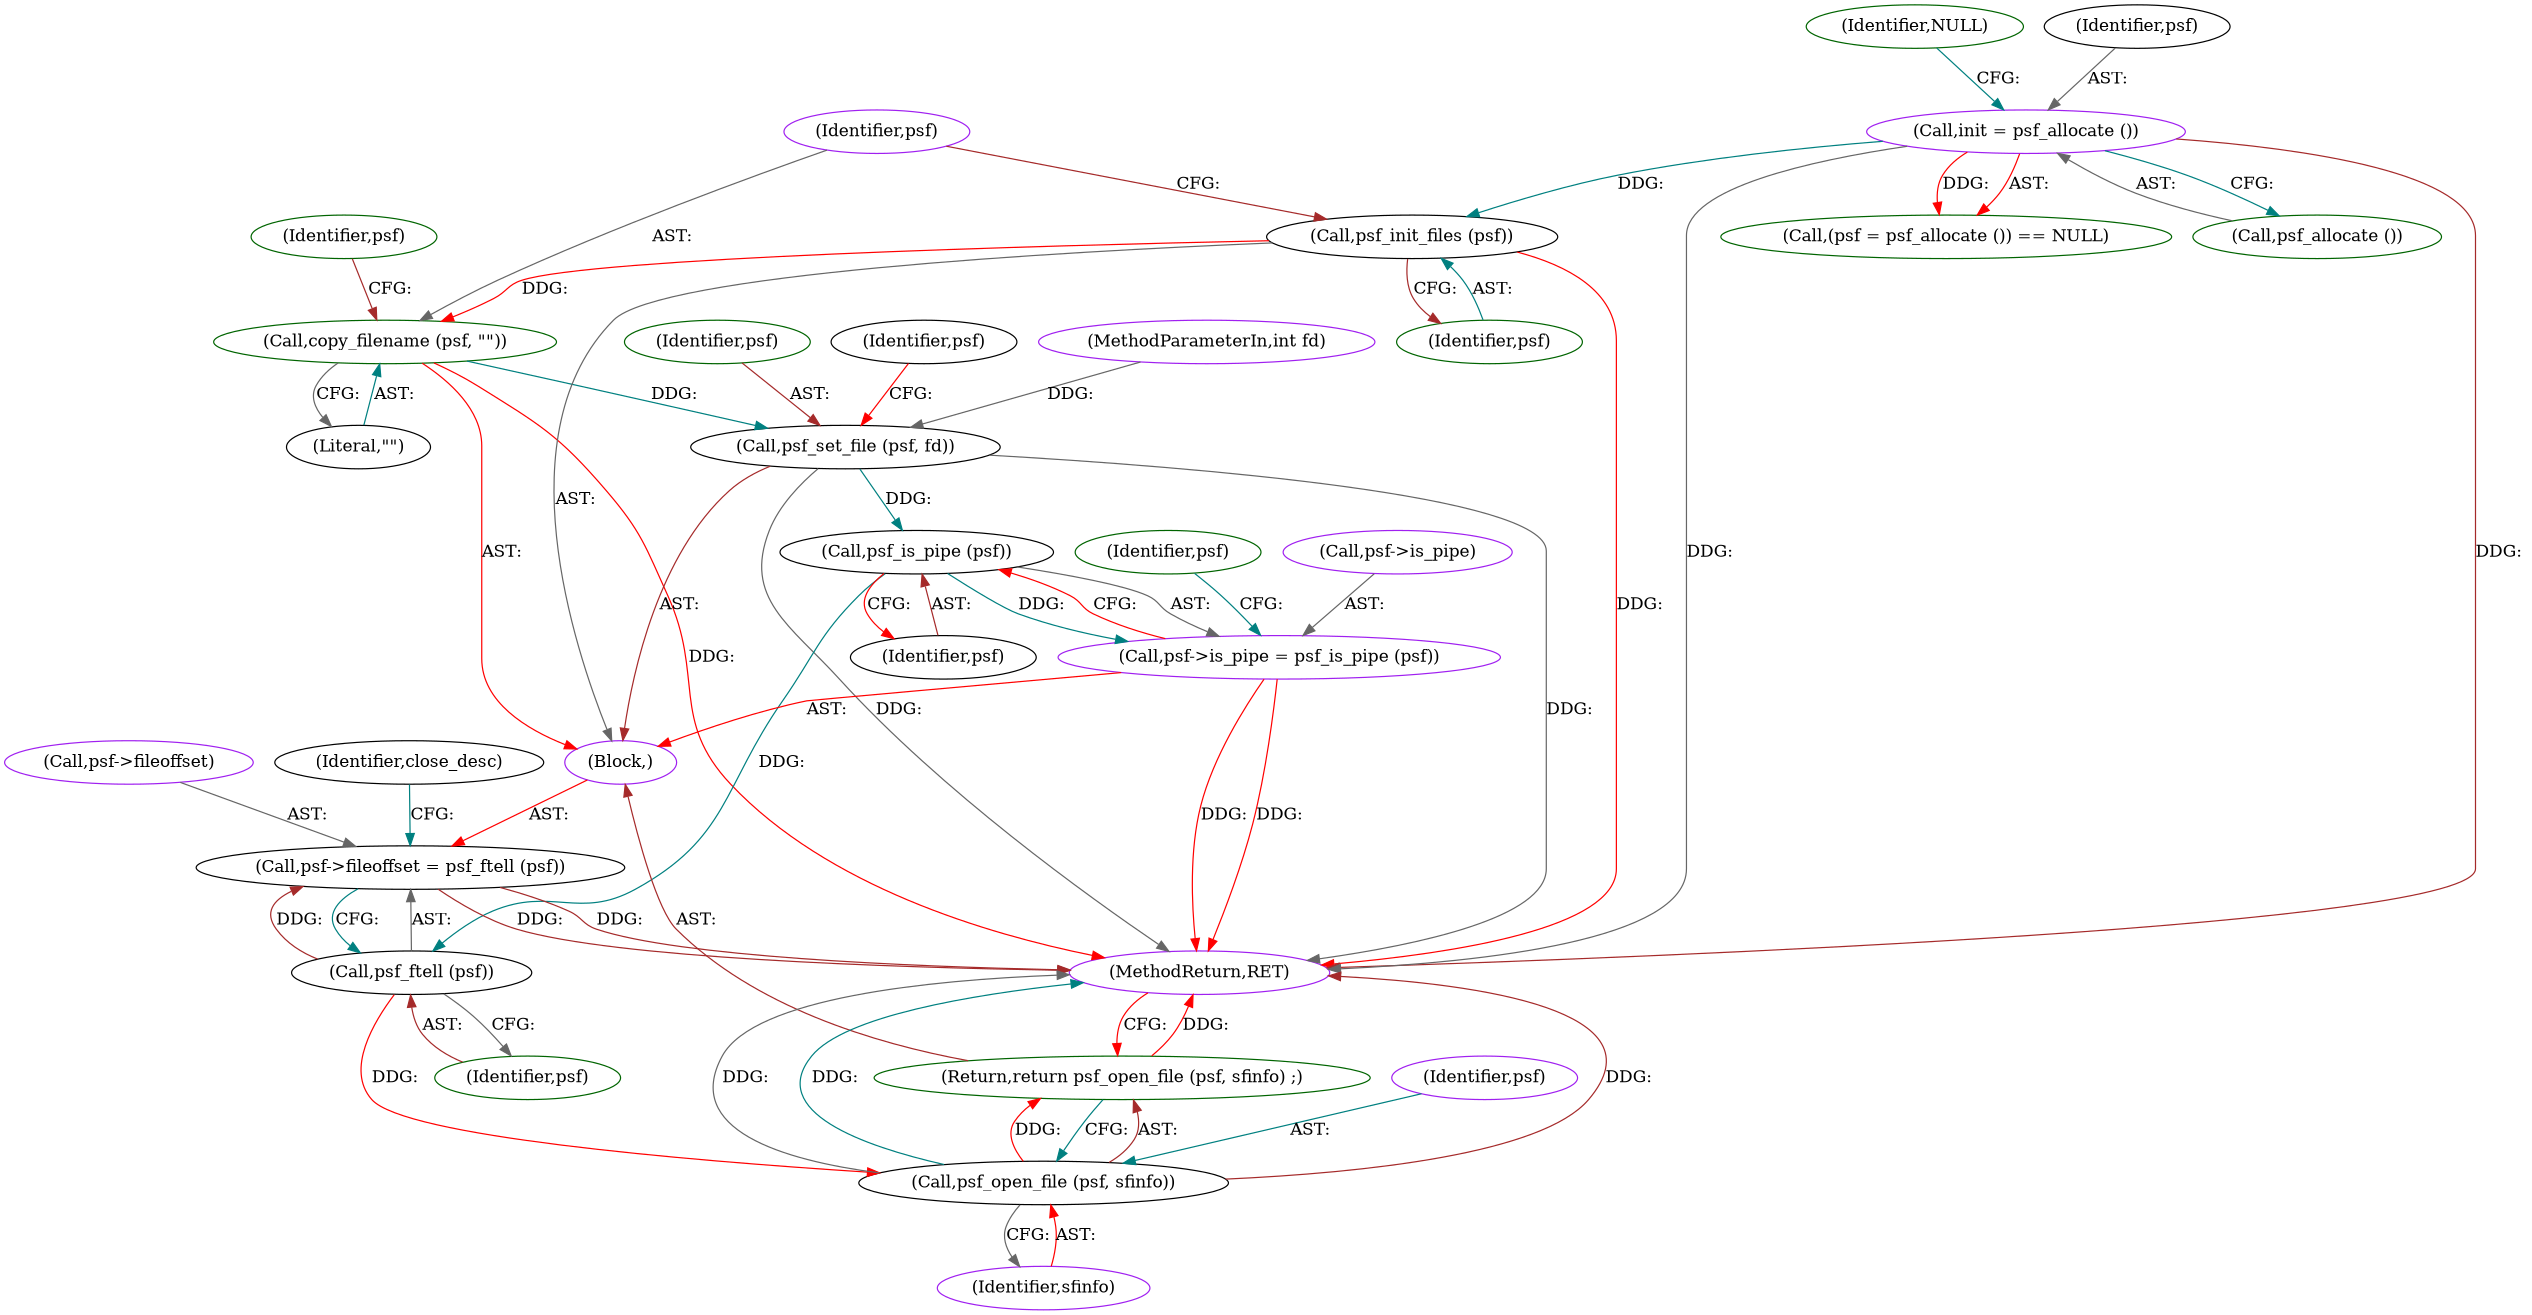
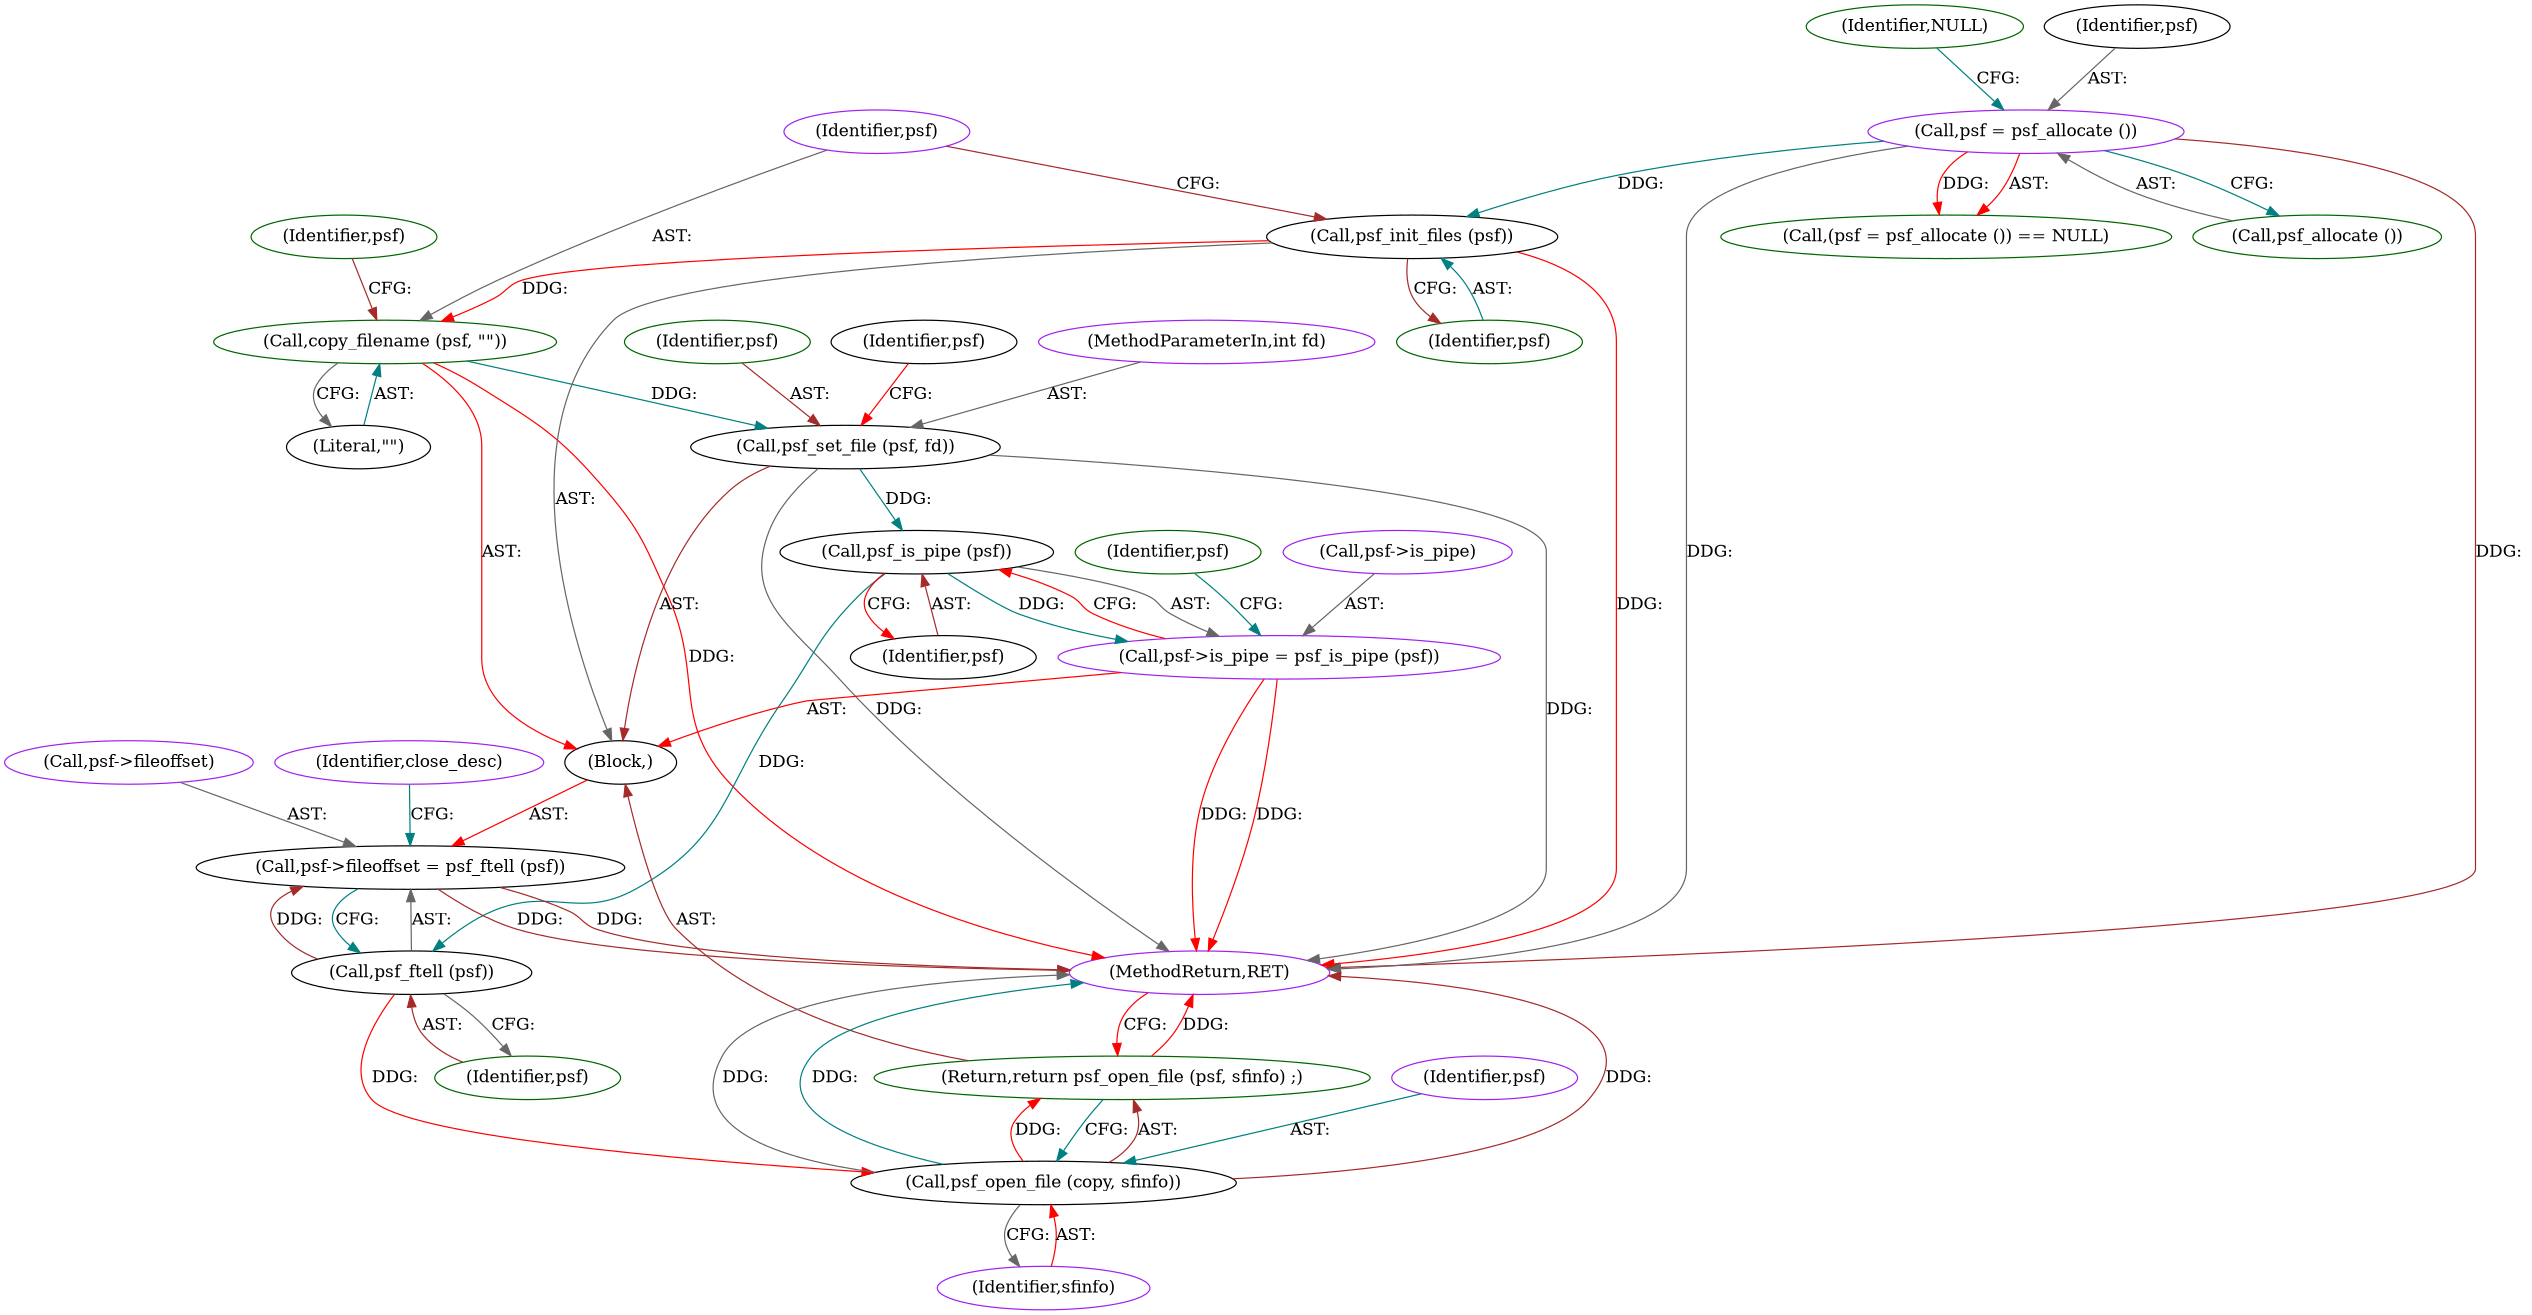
(2026, 132) -> (2026, 132)
(1073, 395) -> (1070, 395)
(409, 762) -> (409, 762)
(621, 762) -> (621, 762)
(1044, 1183) -> (1044, 1183)
